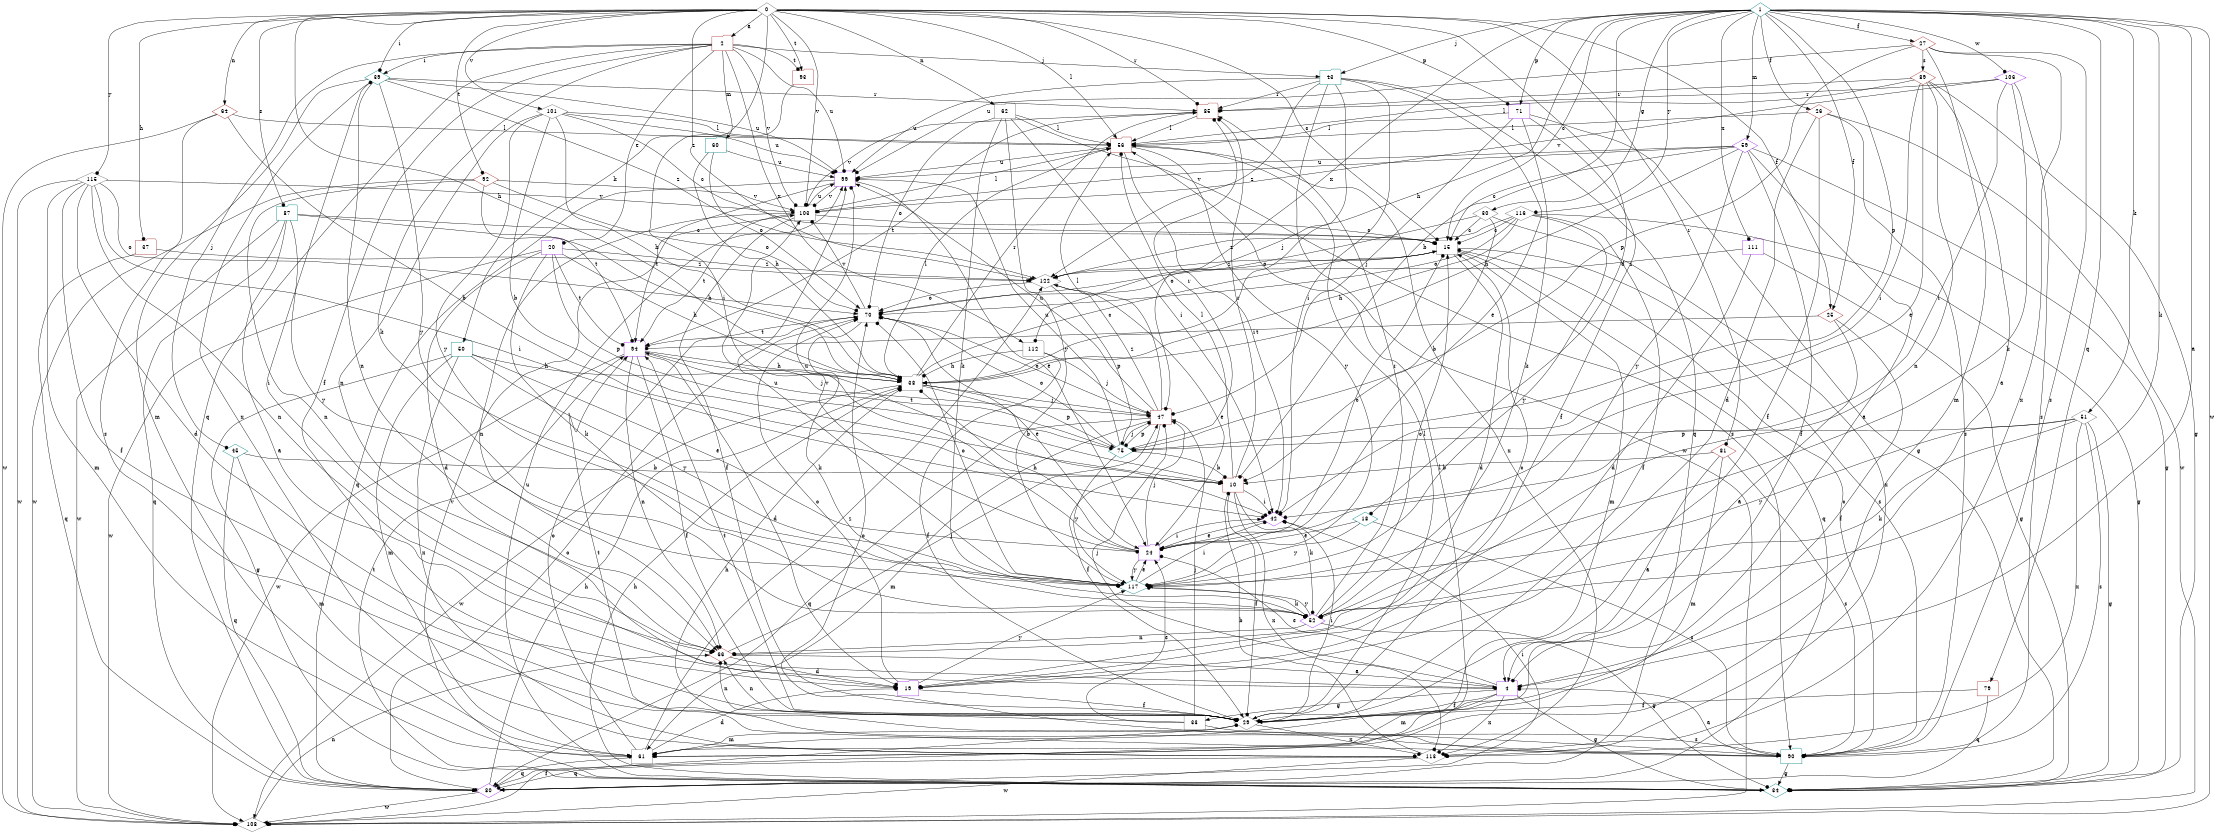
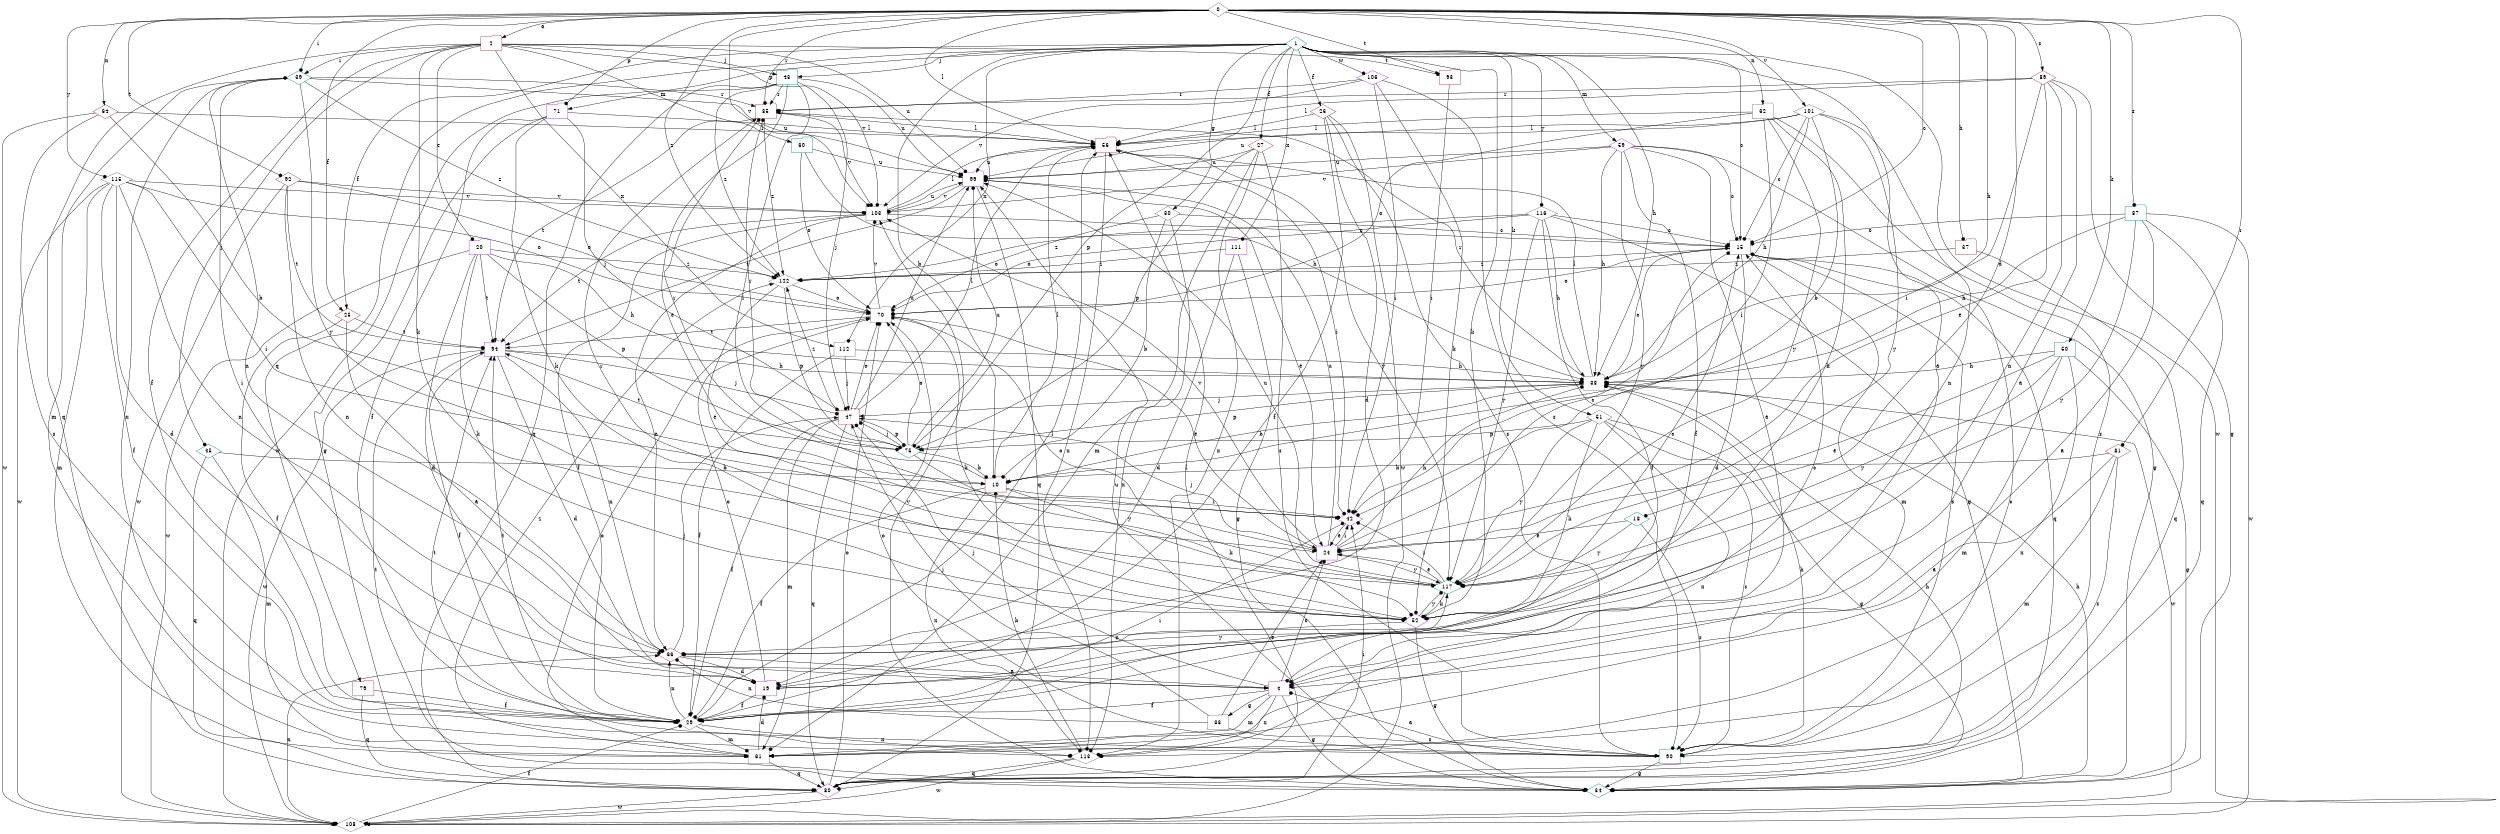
(1923, 59) -> (1650, 13)
none -> (771, 195)
